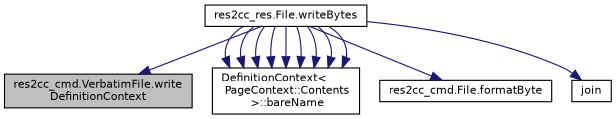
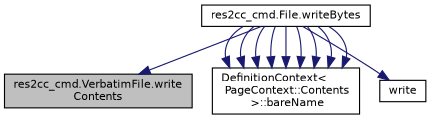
(286, 16) -> (286, 16)
(98, 91) -> (98, 91)
(466, 91) -> none
(592, 91) -> (403, 91)
